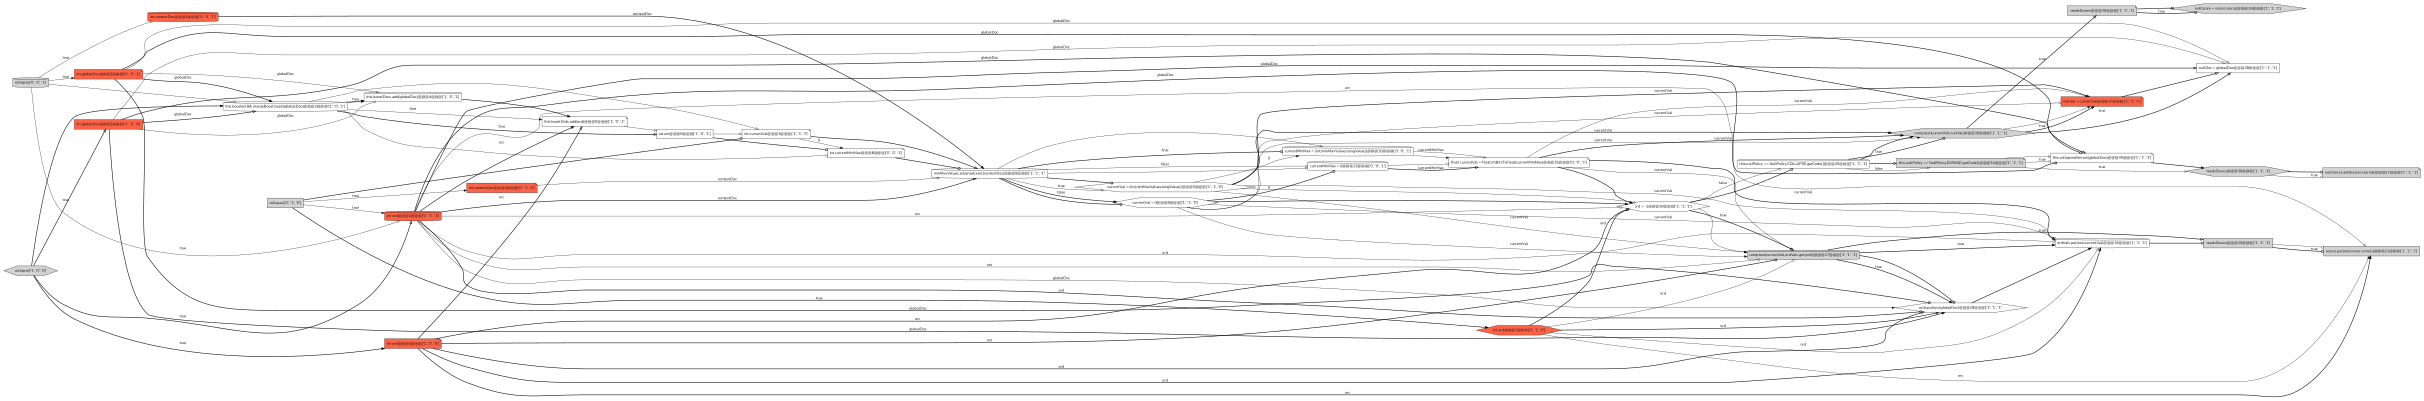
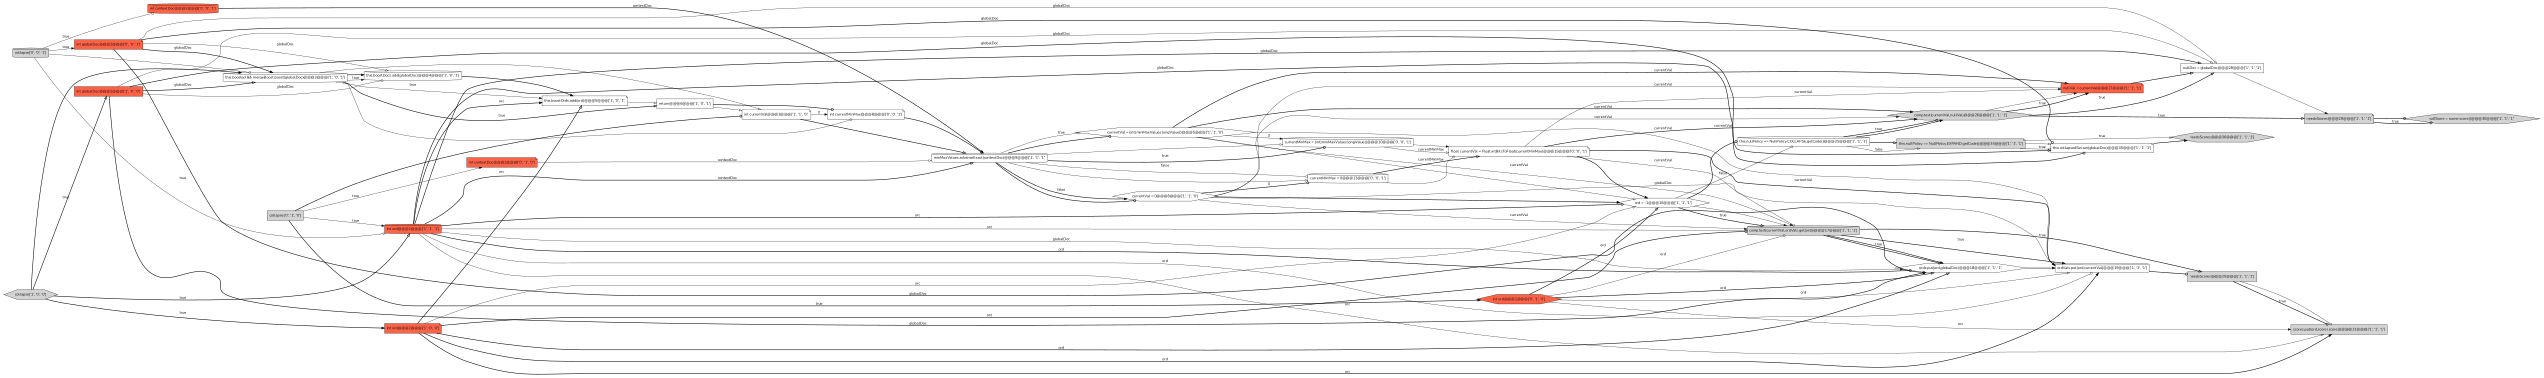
none -> (2279, 93)
(2372, 173) -> none
(1030, 216) -> (1031, 217)
(1663, 217) -> (1663, 183)
(1045, 319) -> (1030, 285)
